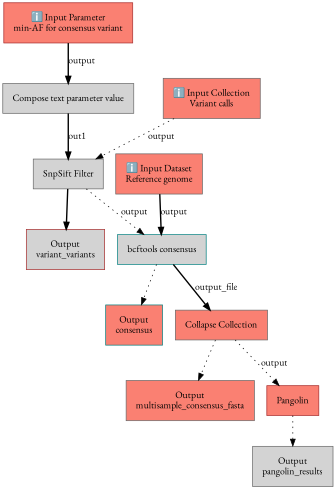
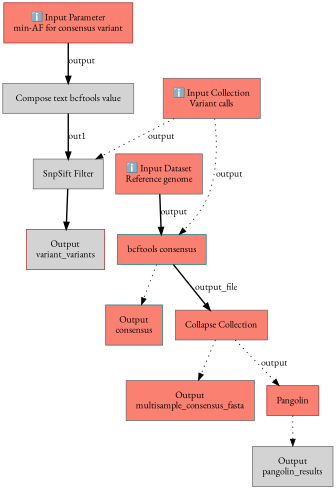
(68, 98) -> (68, 98)
(112, 210) -> (213, 178)
(162, 250) -> (162, 250)
